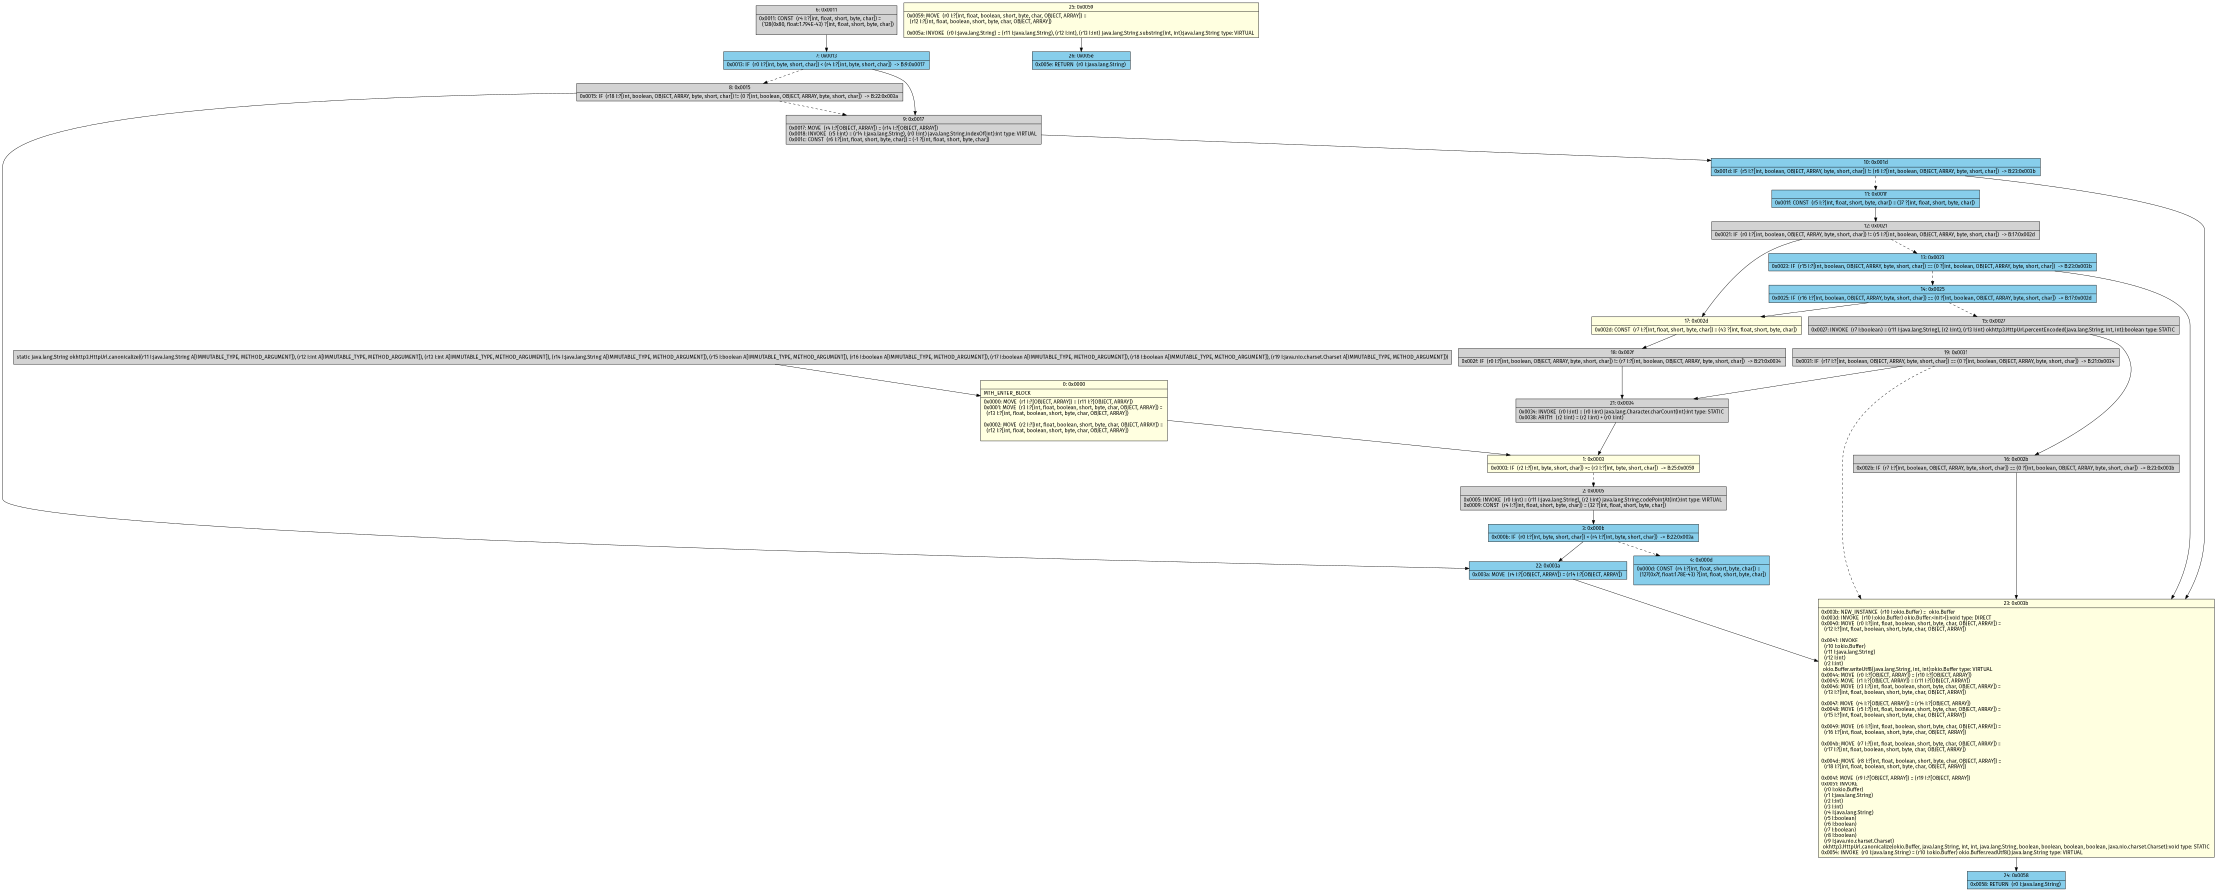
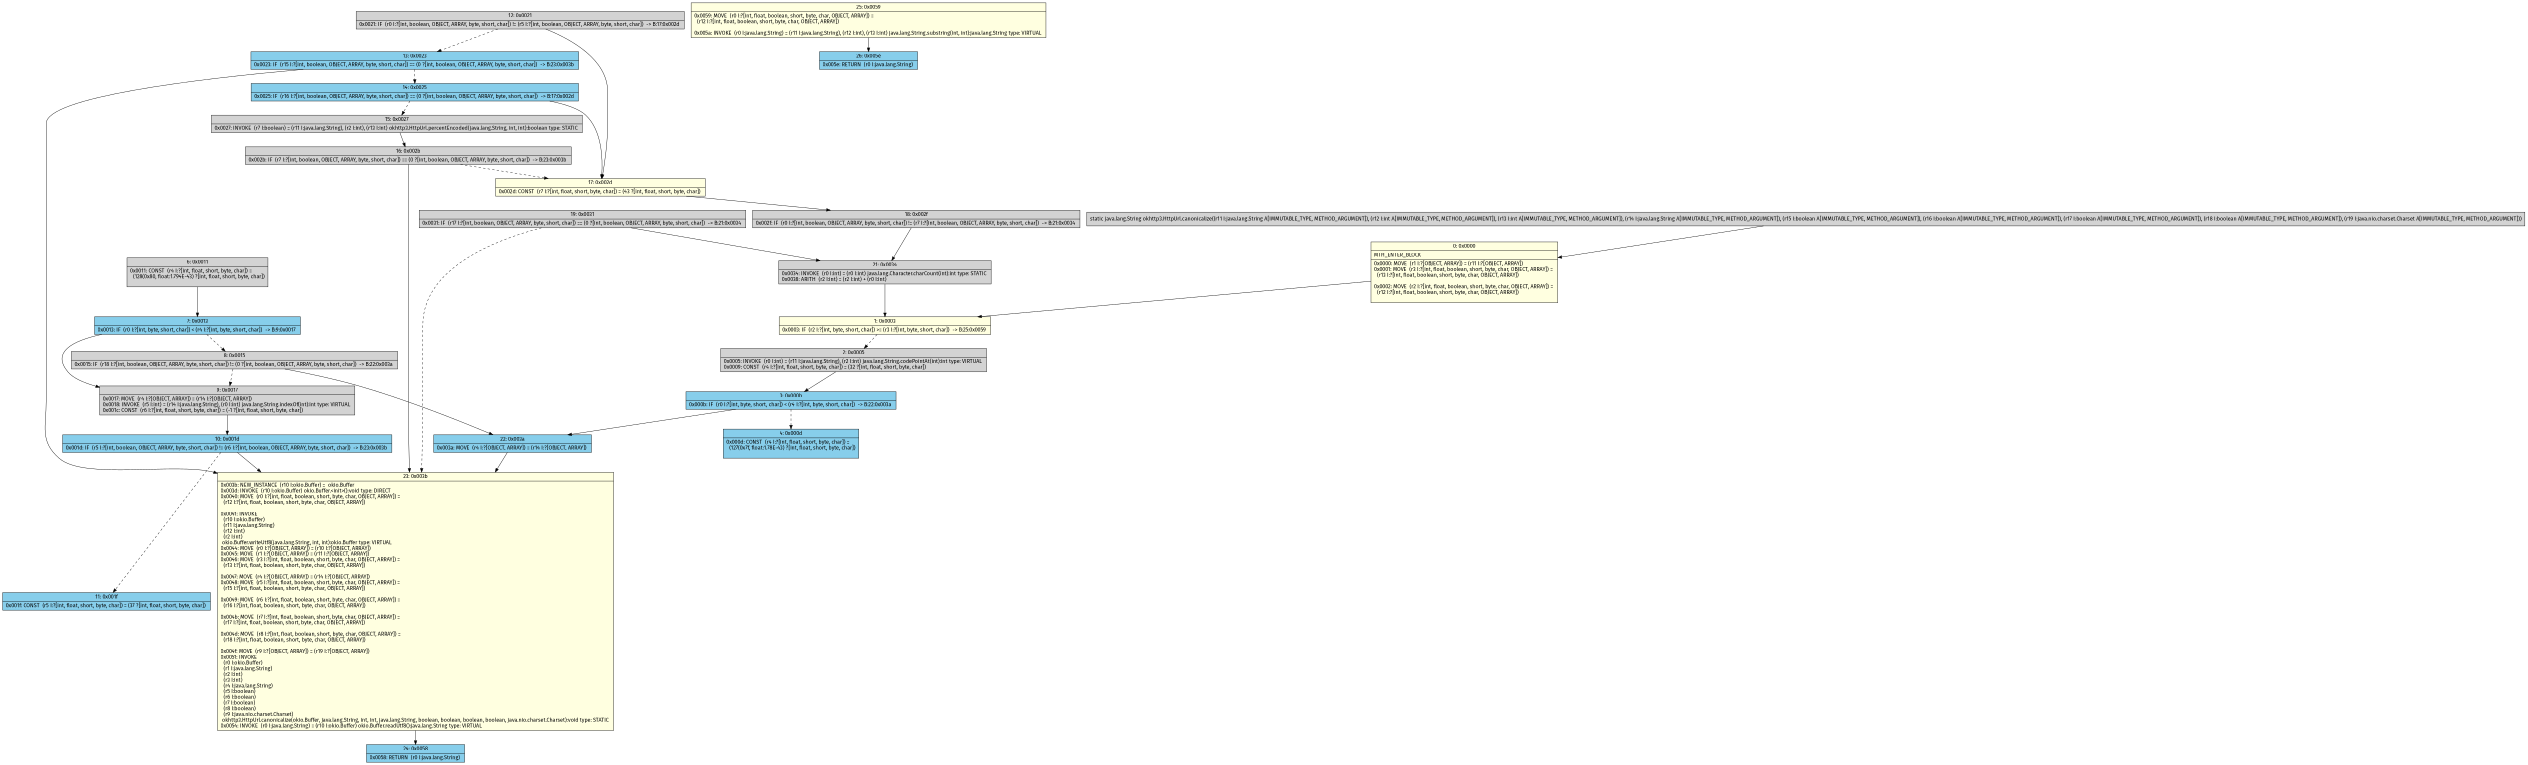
none -> (502, 171)
(1876, 213) -> none
